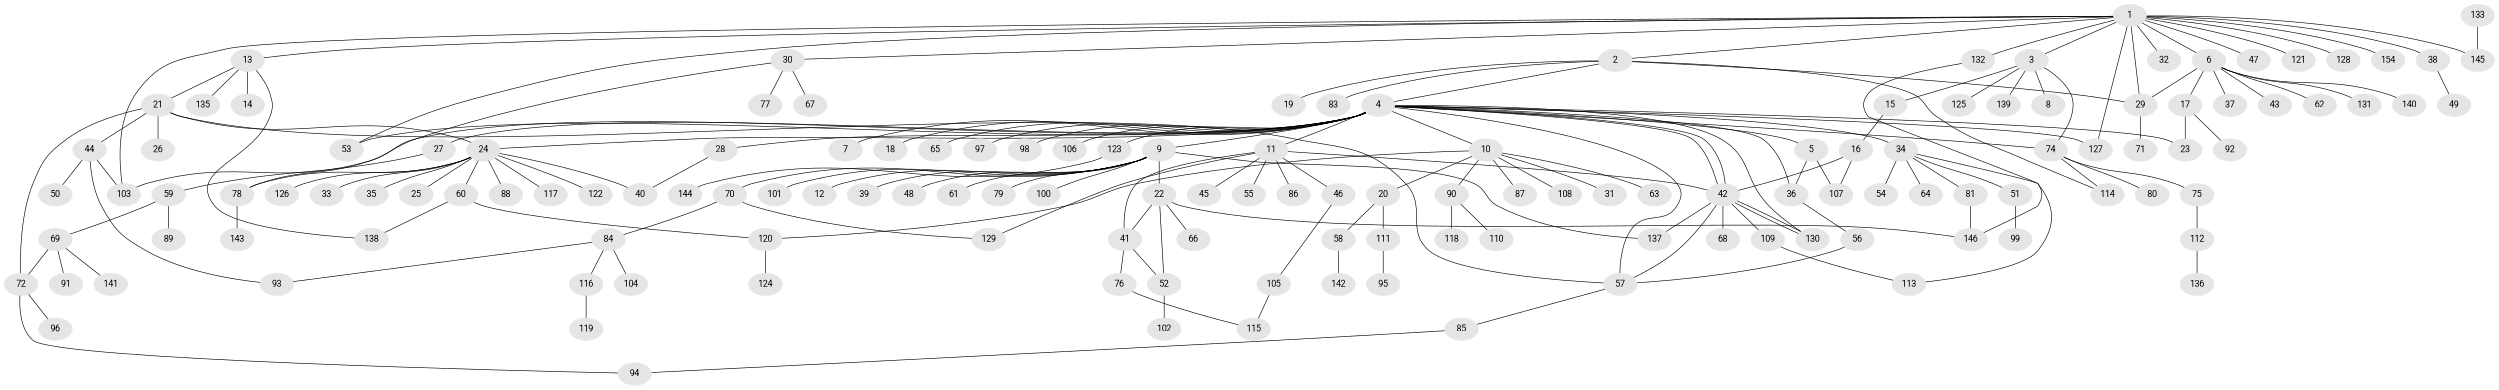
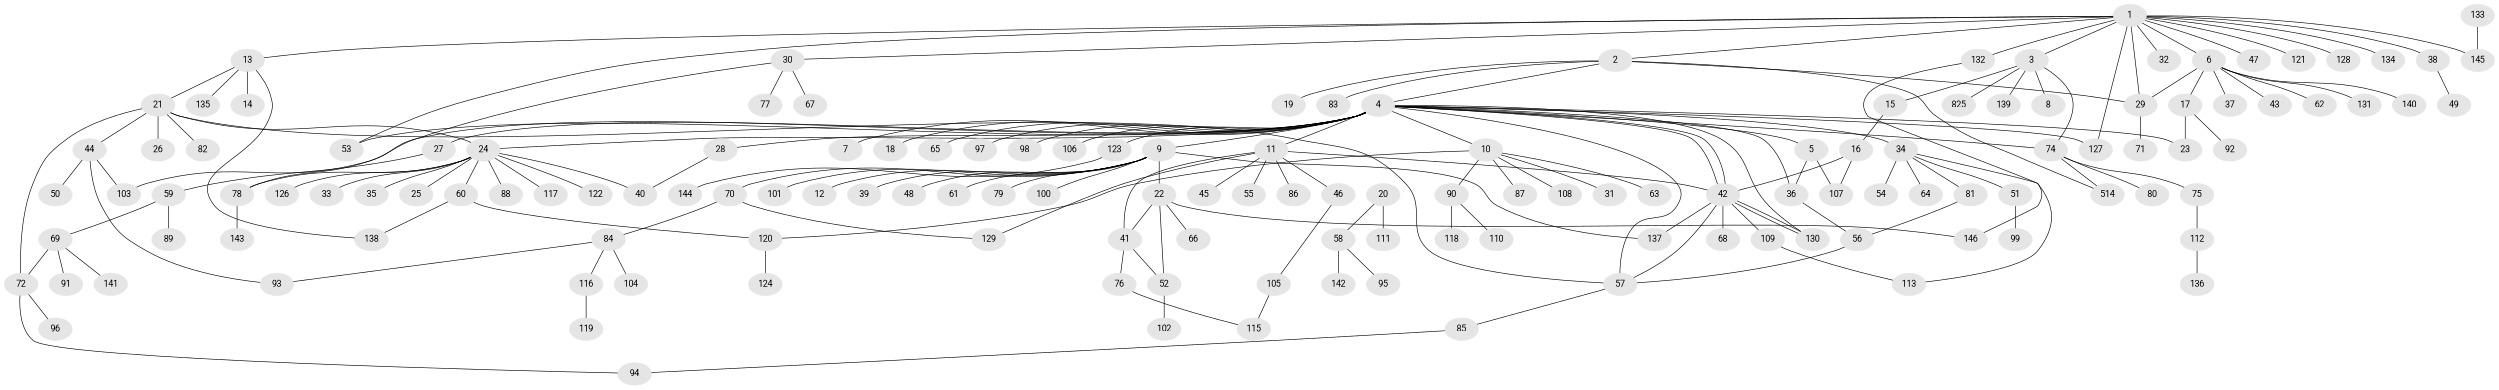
(1071, 25) -> none
(2388, 60) -> (2388, 60)
(1959, 105) -> (1959, 105)
none -> (203, 150)
(1440, 170) -> none
(2107, 195) -> (2107, 195)
(1971, 217) -> (1915, 219)
(1383, 262) -> (1361, 262)
